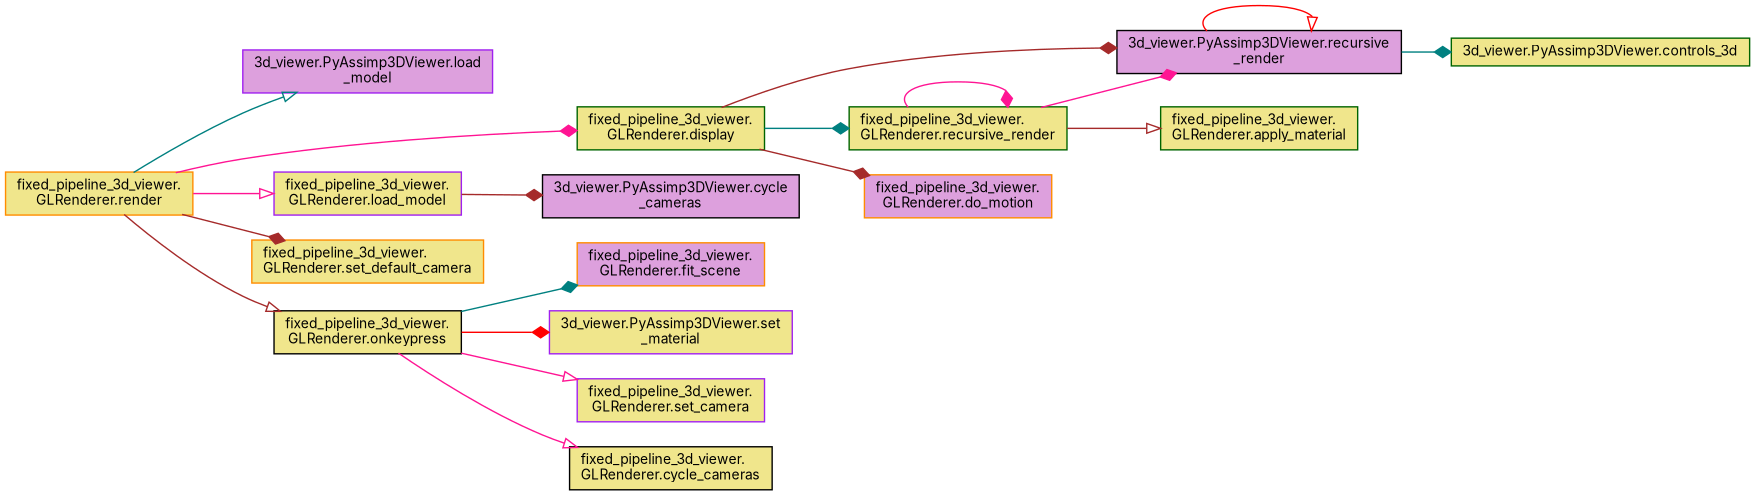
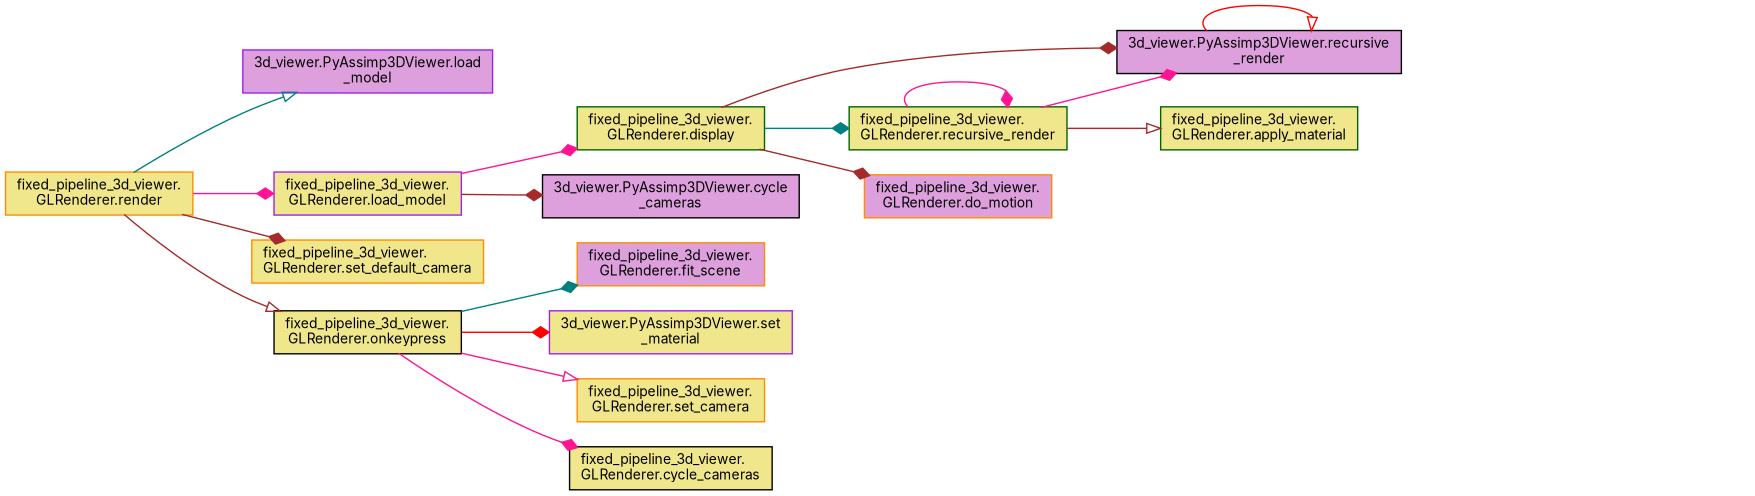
(1600, 52) -> none
(367, 144) -> (511, 163)
(226, 194) -> (226, 194)
(671, 400) -> (671, 400)
(479, 403) -> (479, 403)
